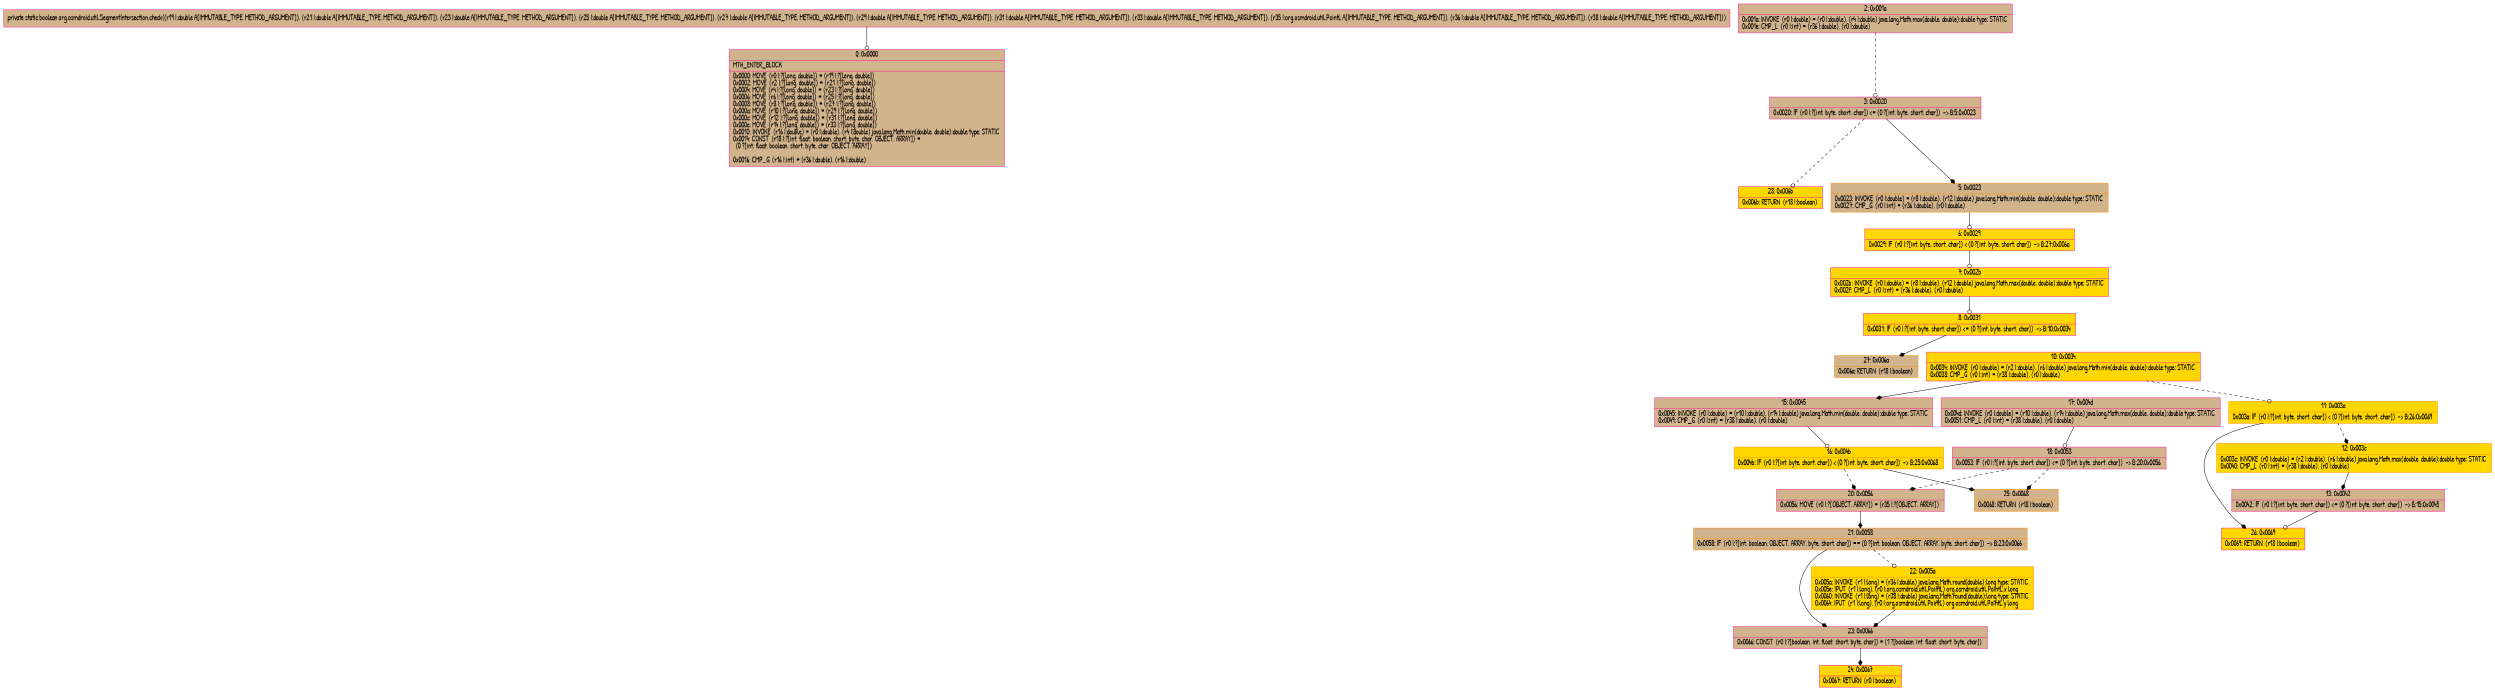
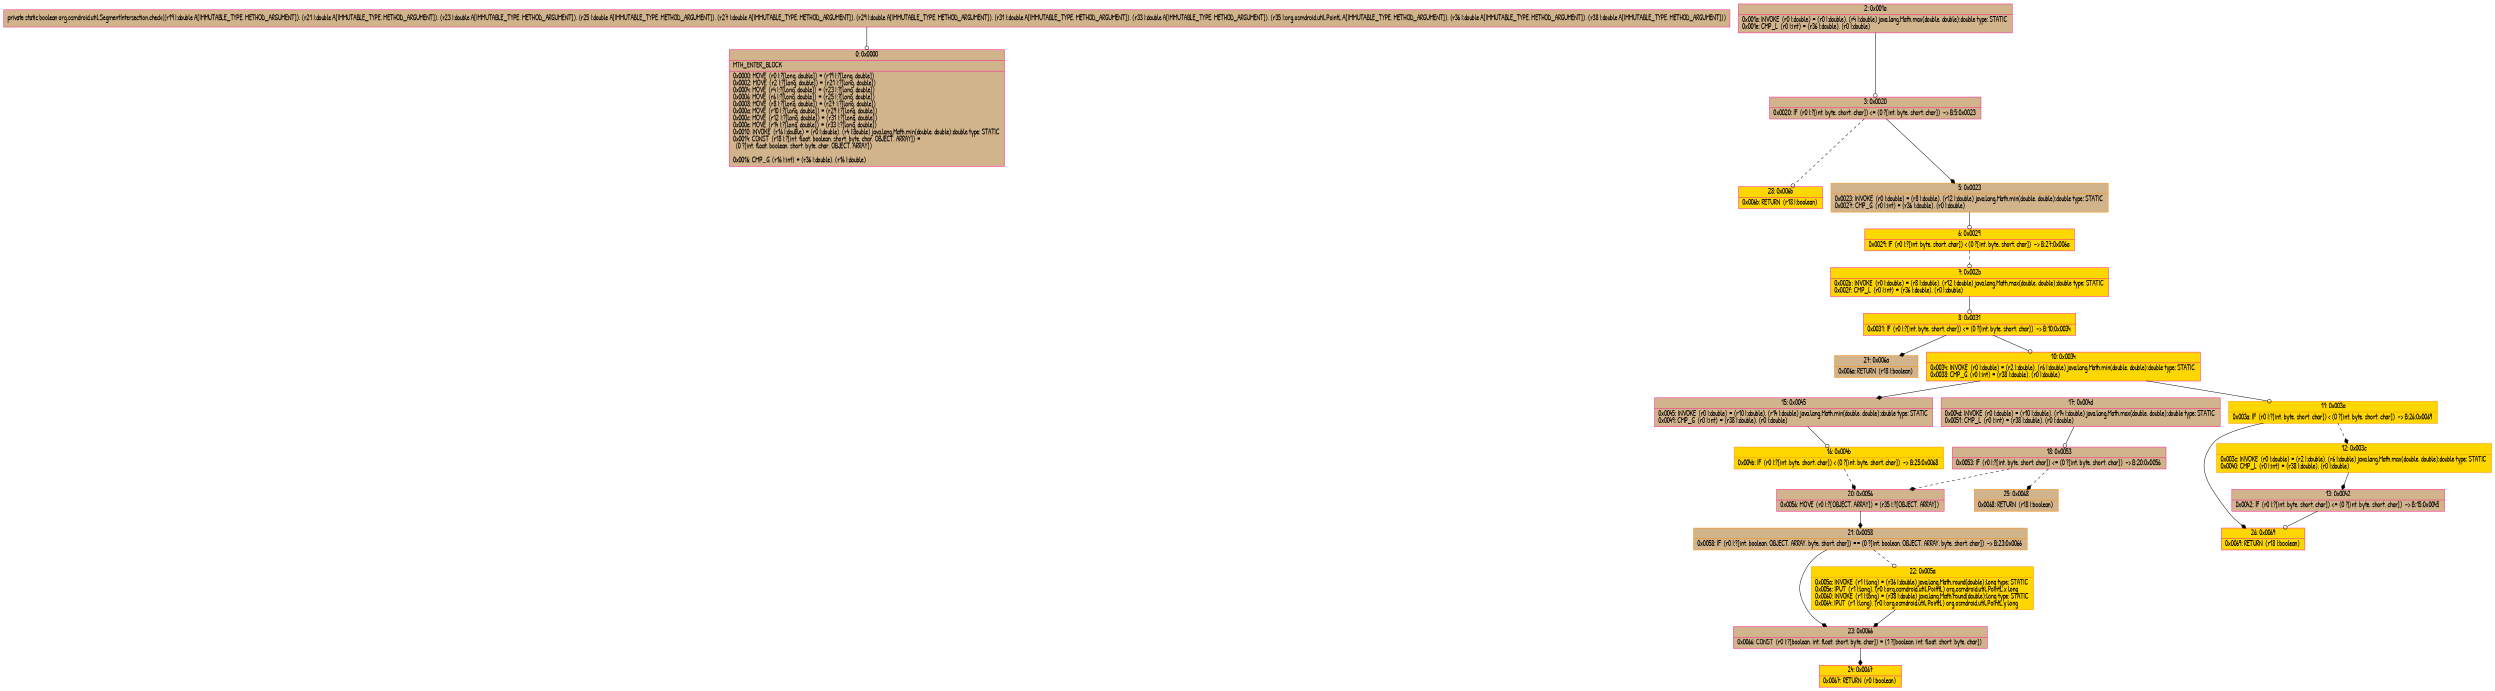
(1875, 63) -> (1875, 63)
(1970, 257) -> (1970, 257)
none -> (2011, 343)
(2207, 391) -> (2207, 391)
(1926, 479) -> none
